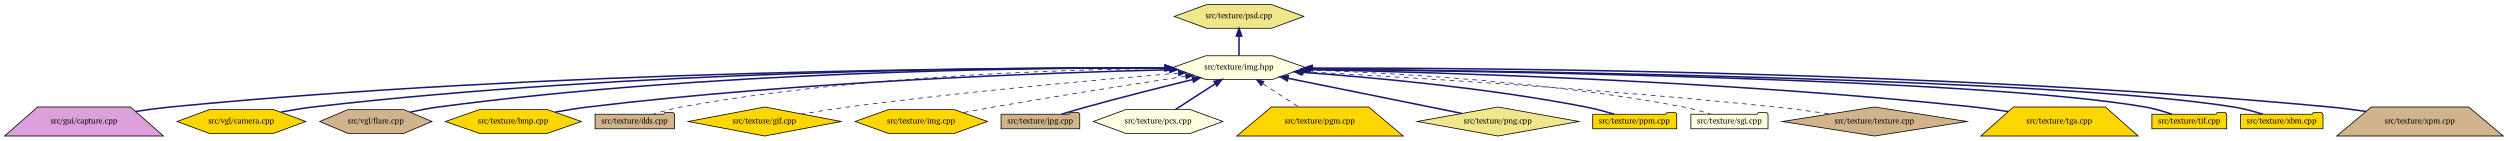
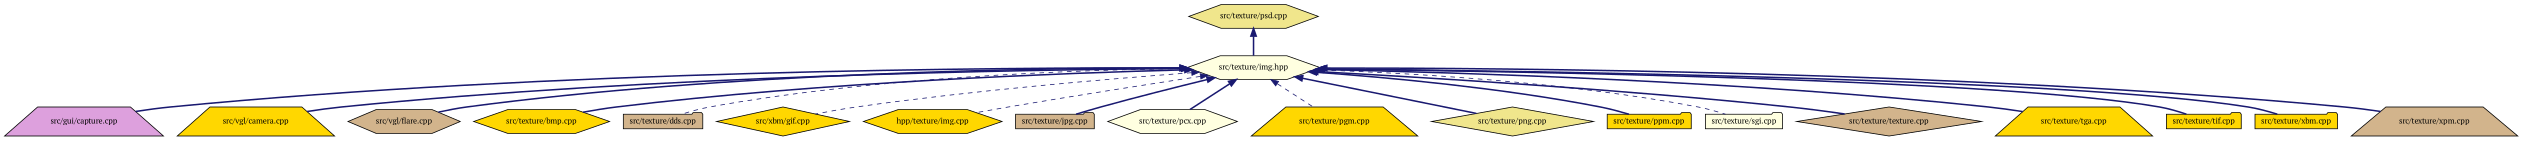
(1646, 95) -> (1661, 95)
(241, 121) -> (256, 121)
(765, 121) -> (783, 121)
(921, 121) -> (933, 121)
